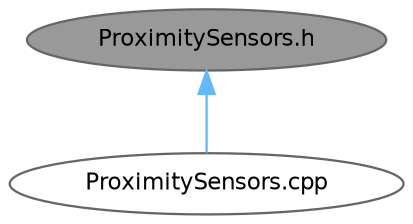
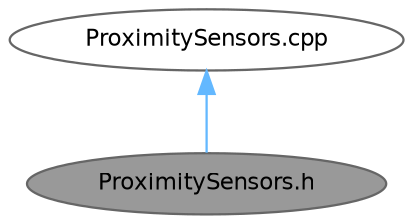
(207, 124) -> (207, 124)
